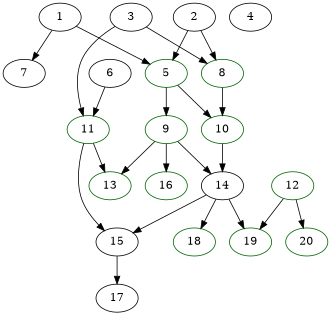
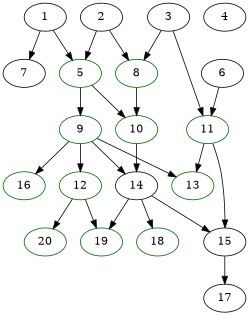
none -> (80, 154)
